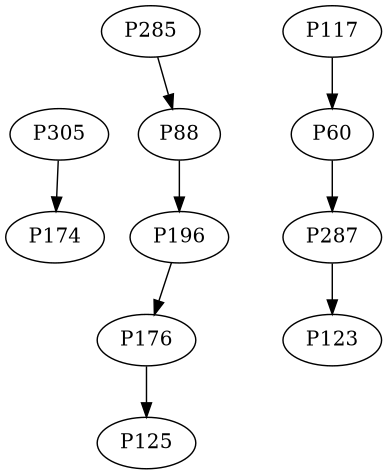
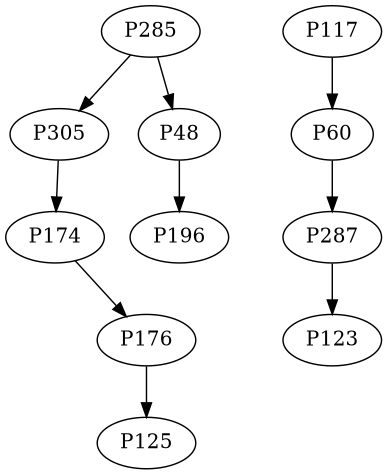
none -> (110, 78)
(179, 134) -> (179, 134)
(165, 282) -> (96, 283)
